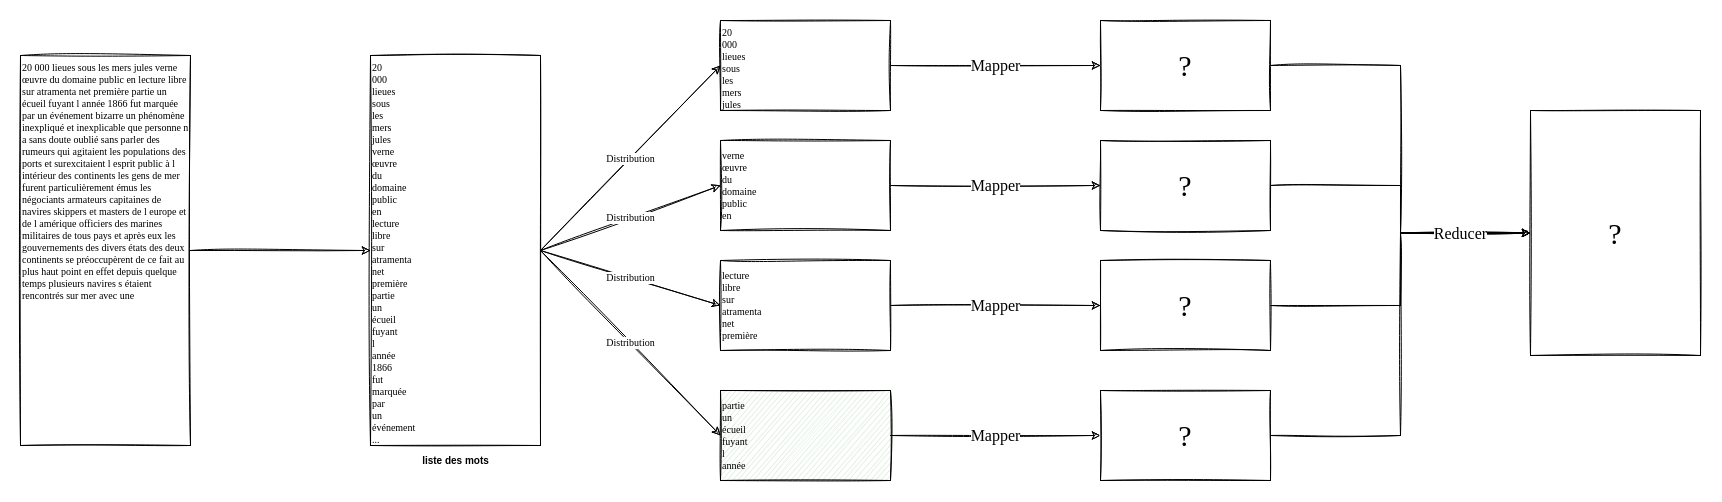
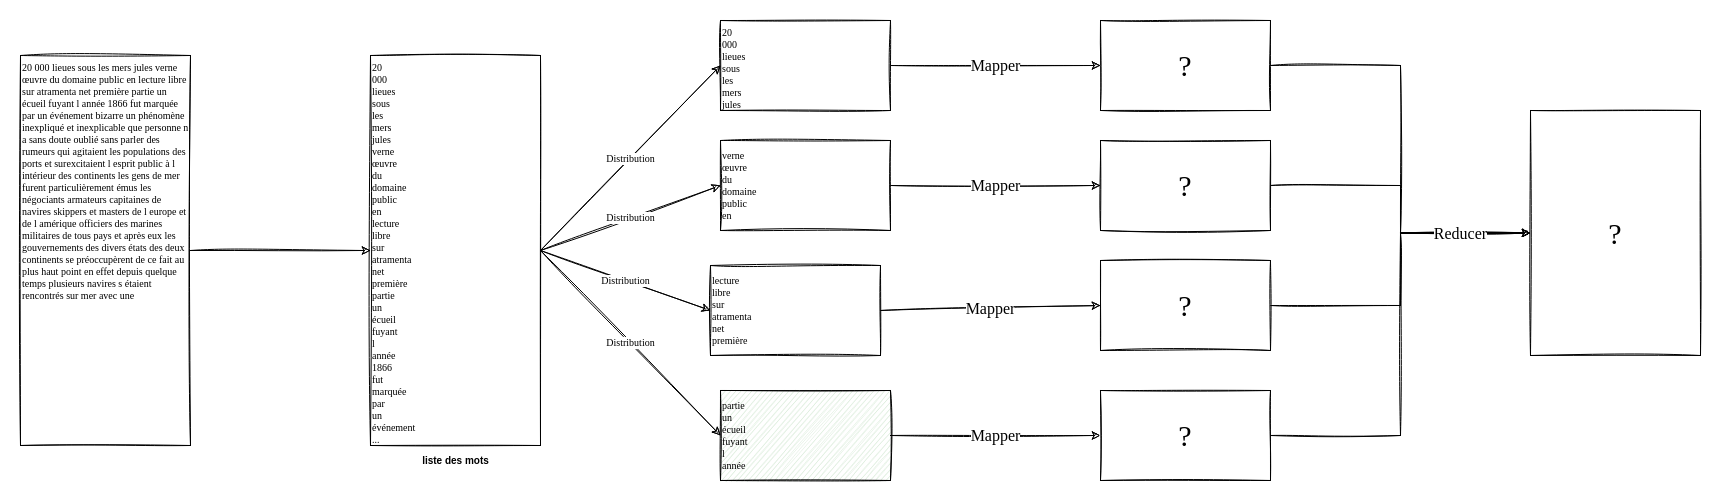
(806, 306) -> (796, 311)
